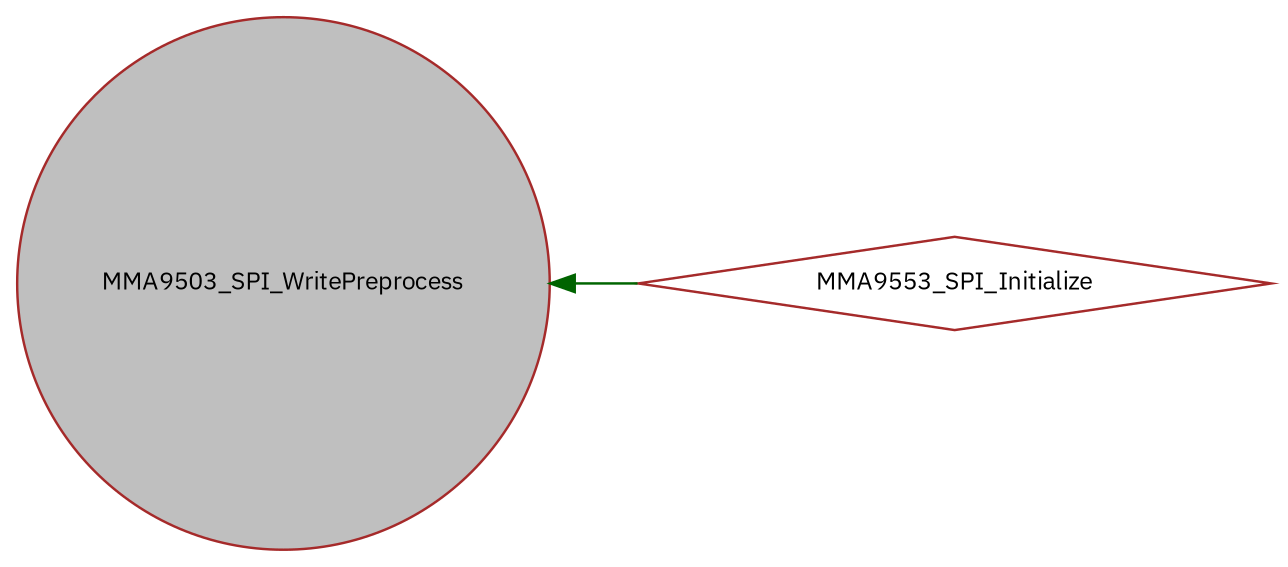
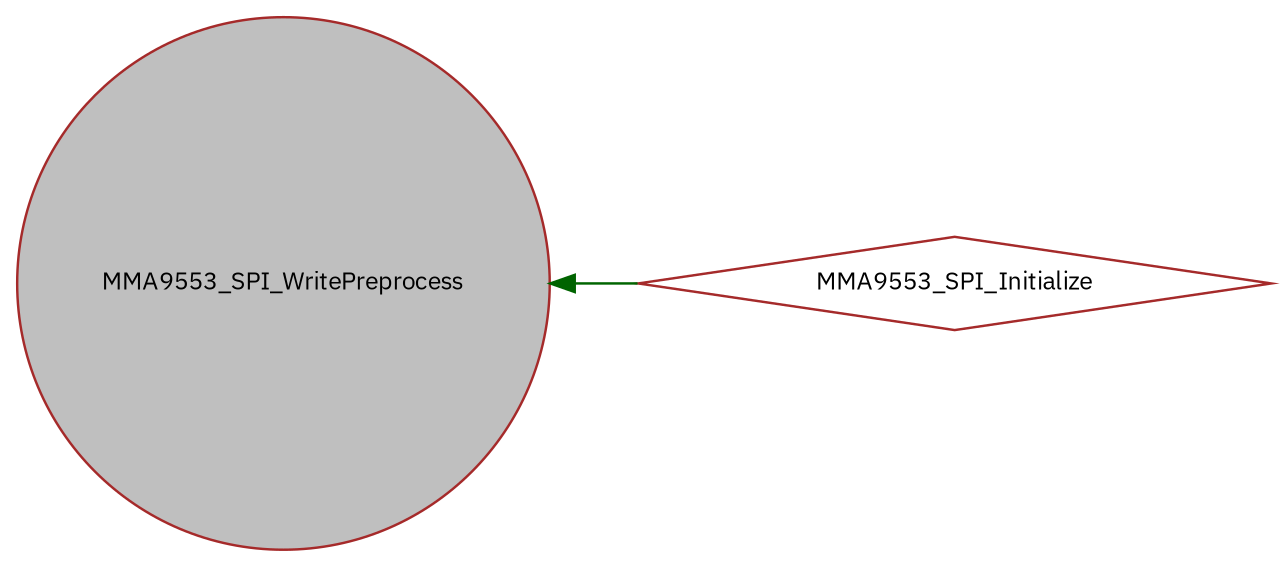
(283, 283) -> (283, 283)
